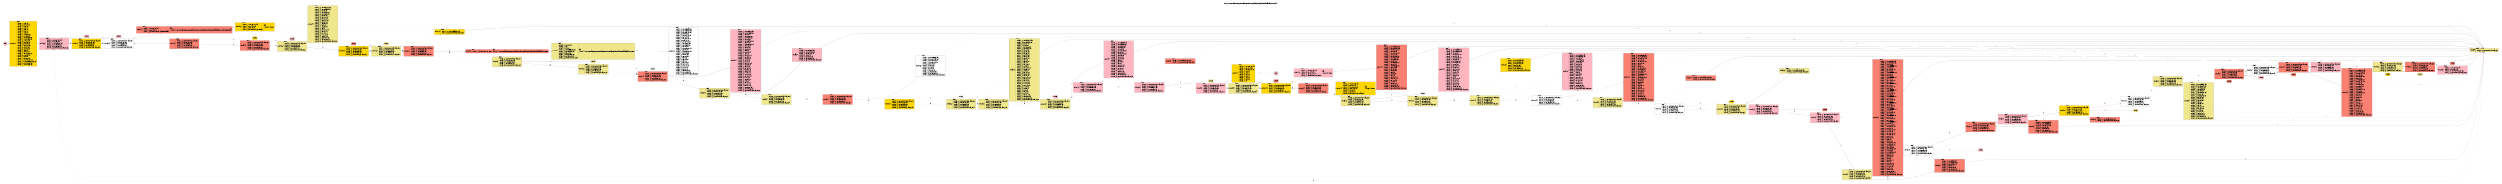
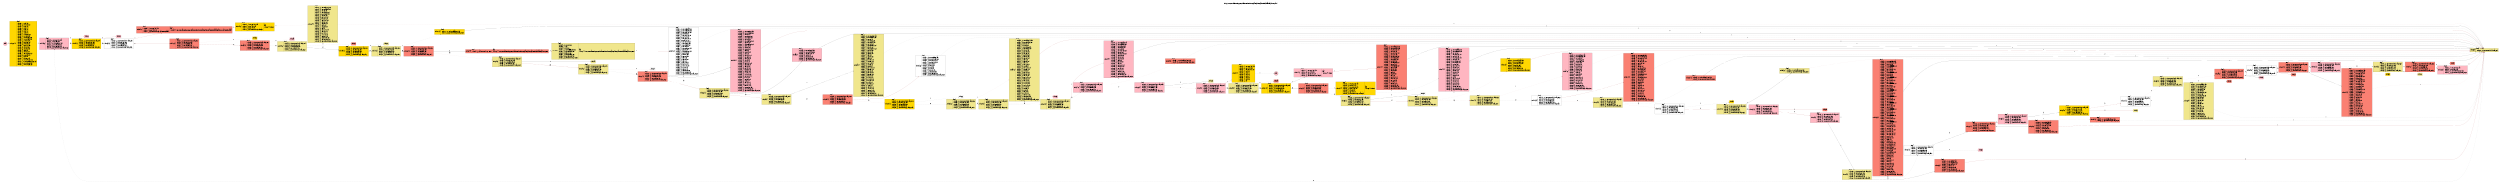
none -> (869, 65)
